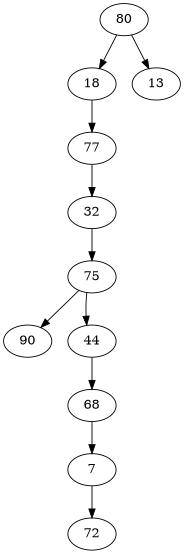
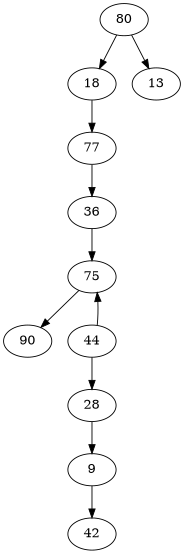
(92, 213) -> (92, 213)
(86, 304) -> (98, 313)
(92, 405) -> (92, 405)
(92, 470) -> (92, 470)
(92, 534) -> (92, 534)
